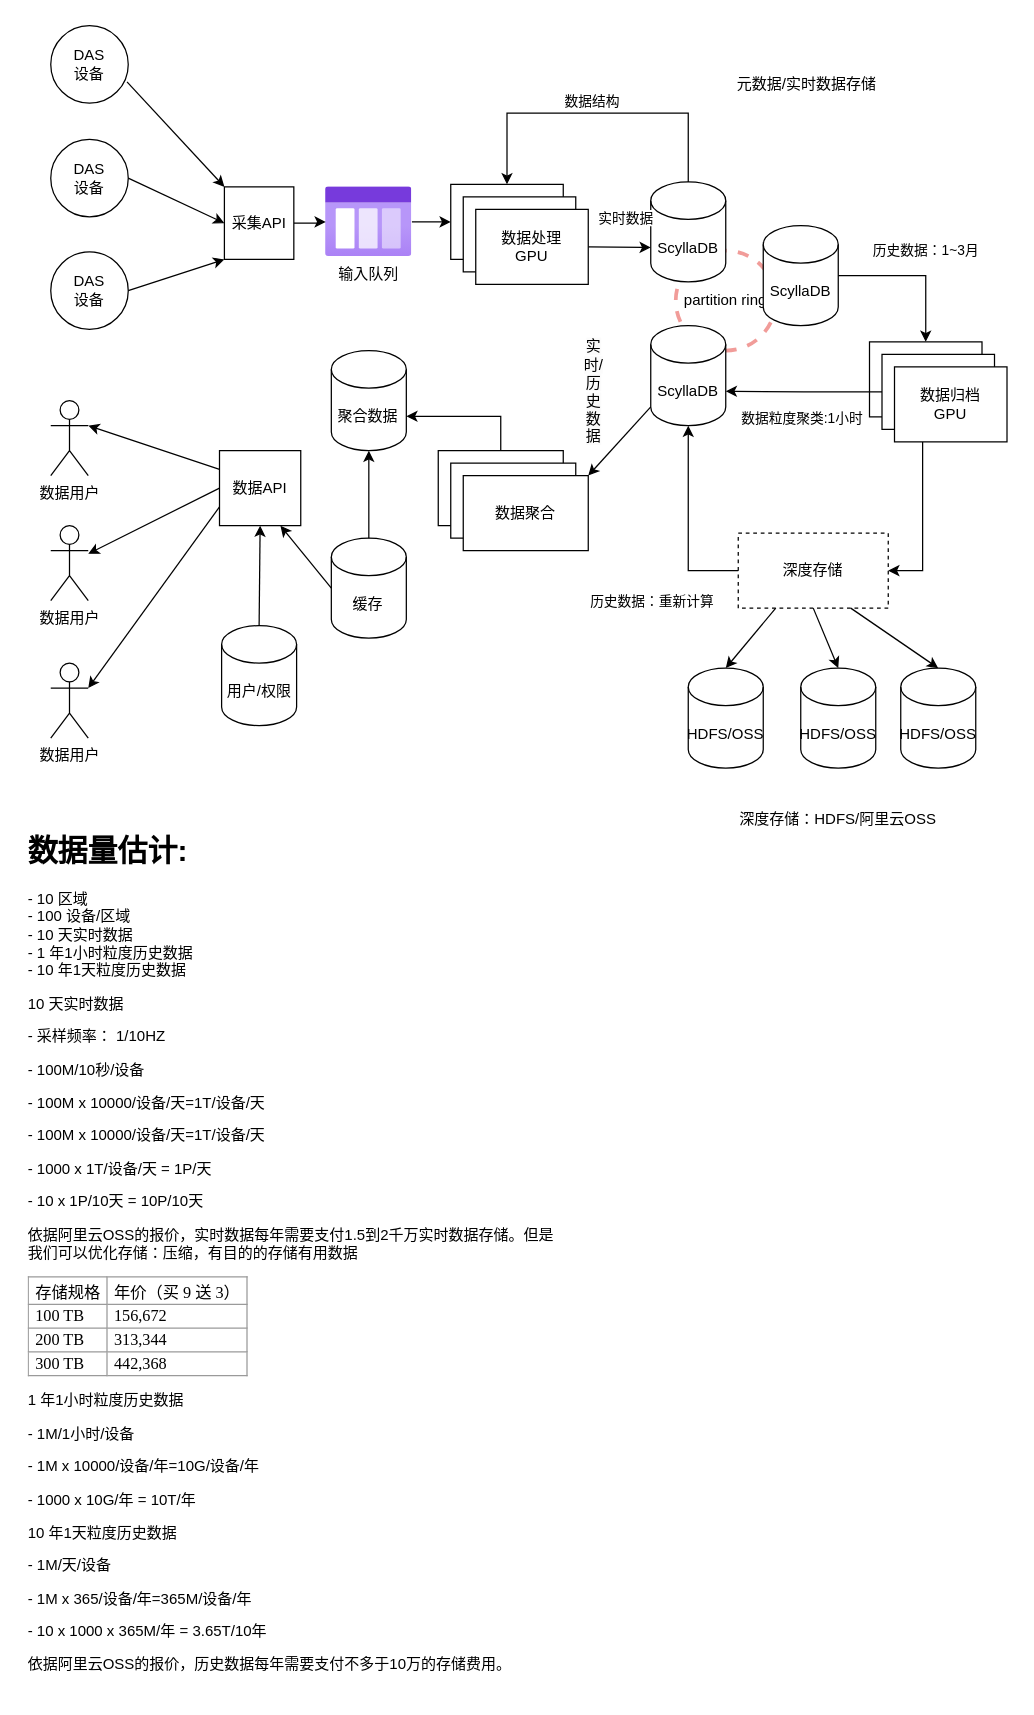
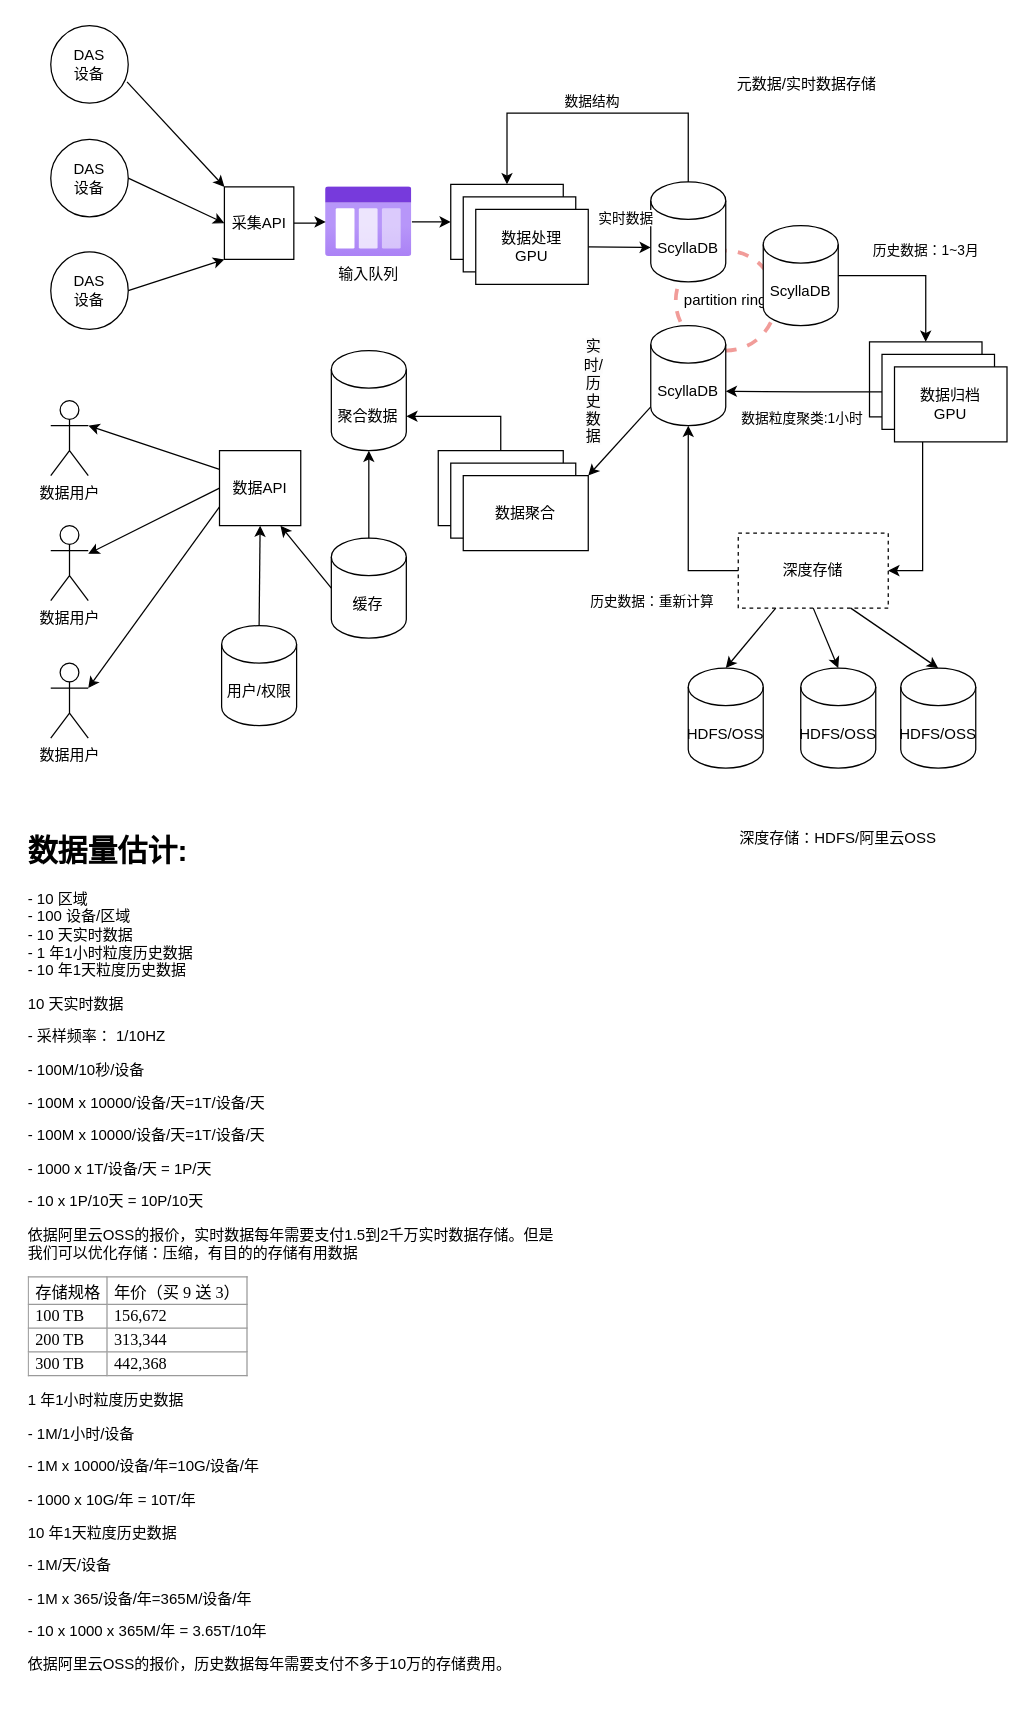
(838, 819) -> (838, 838)
